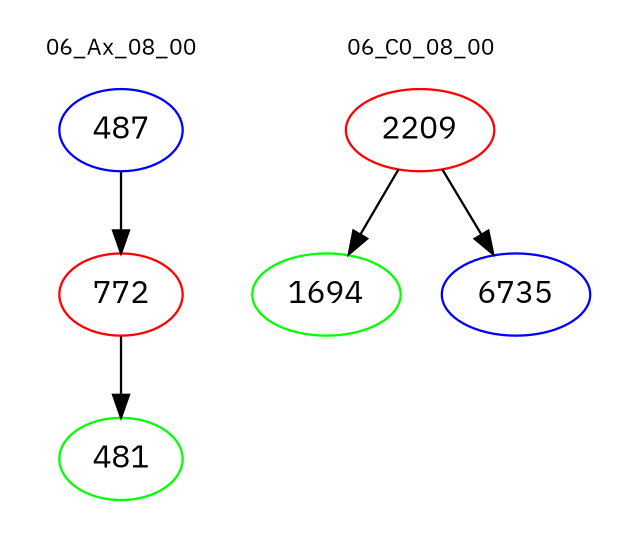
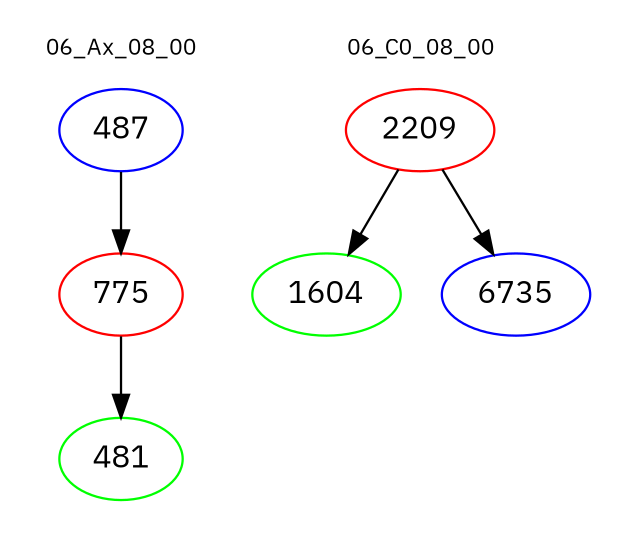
(121, 295) -> (121, 295)
(327, 295) -> (327, 295)
